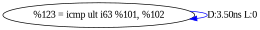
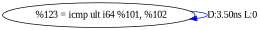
(99, 15) -> (99, 15)
